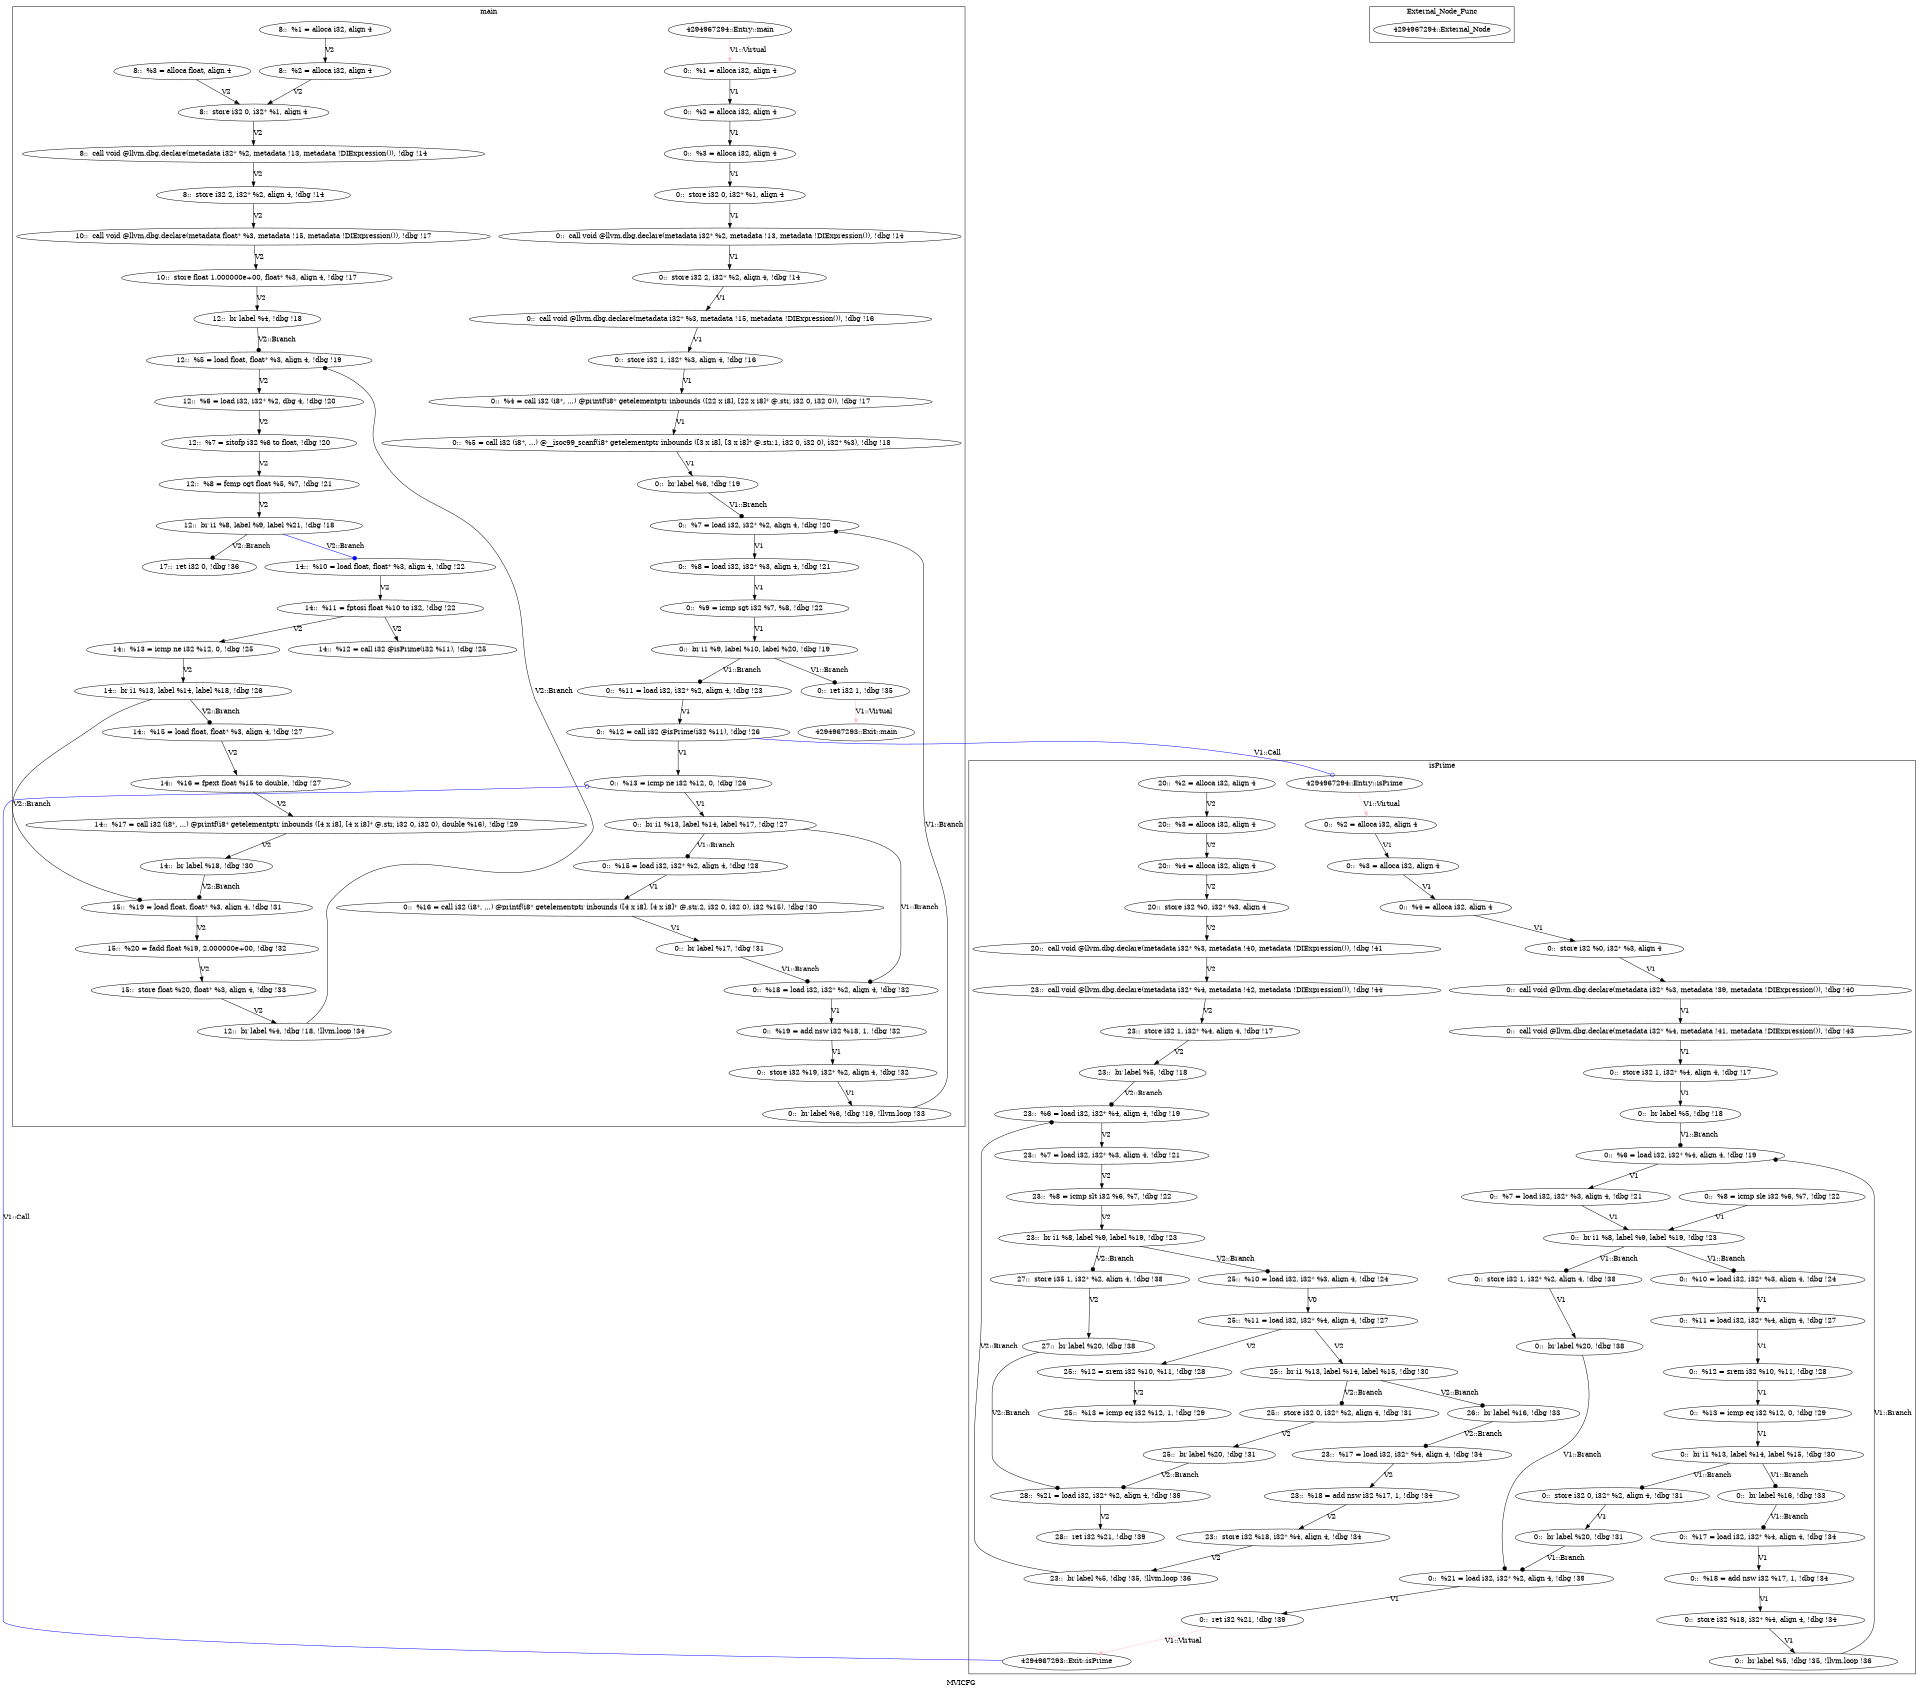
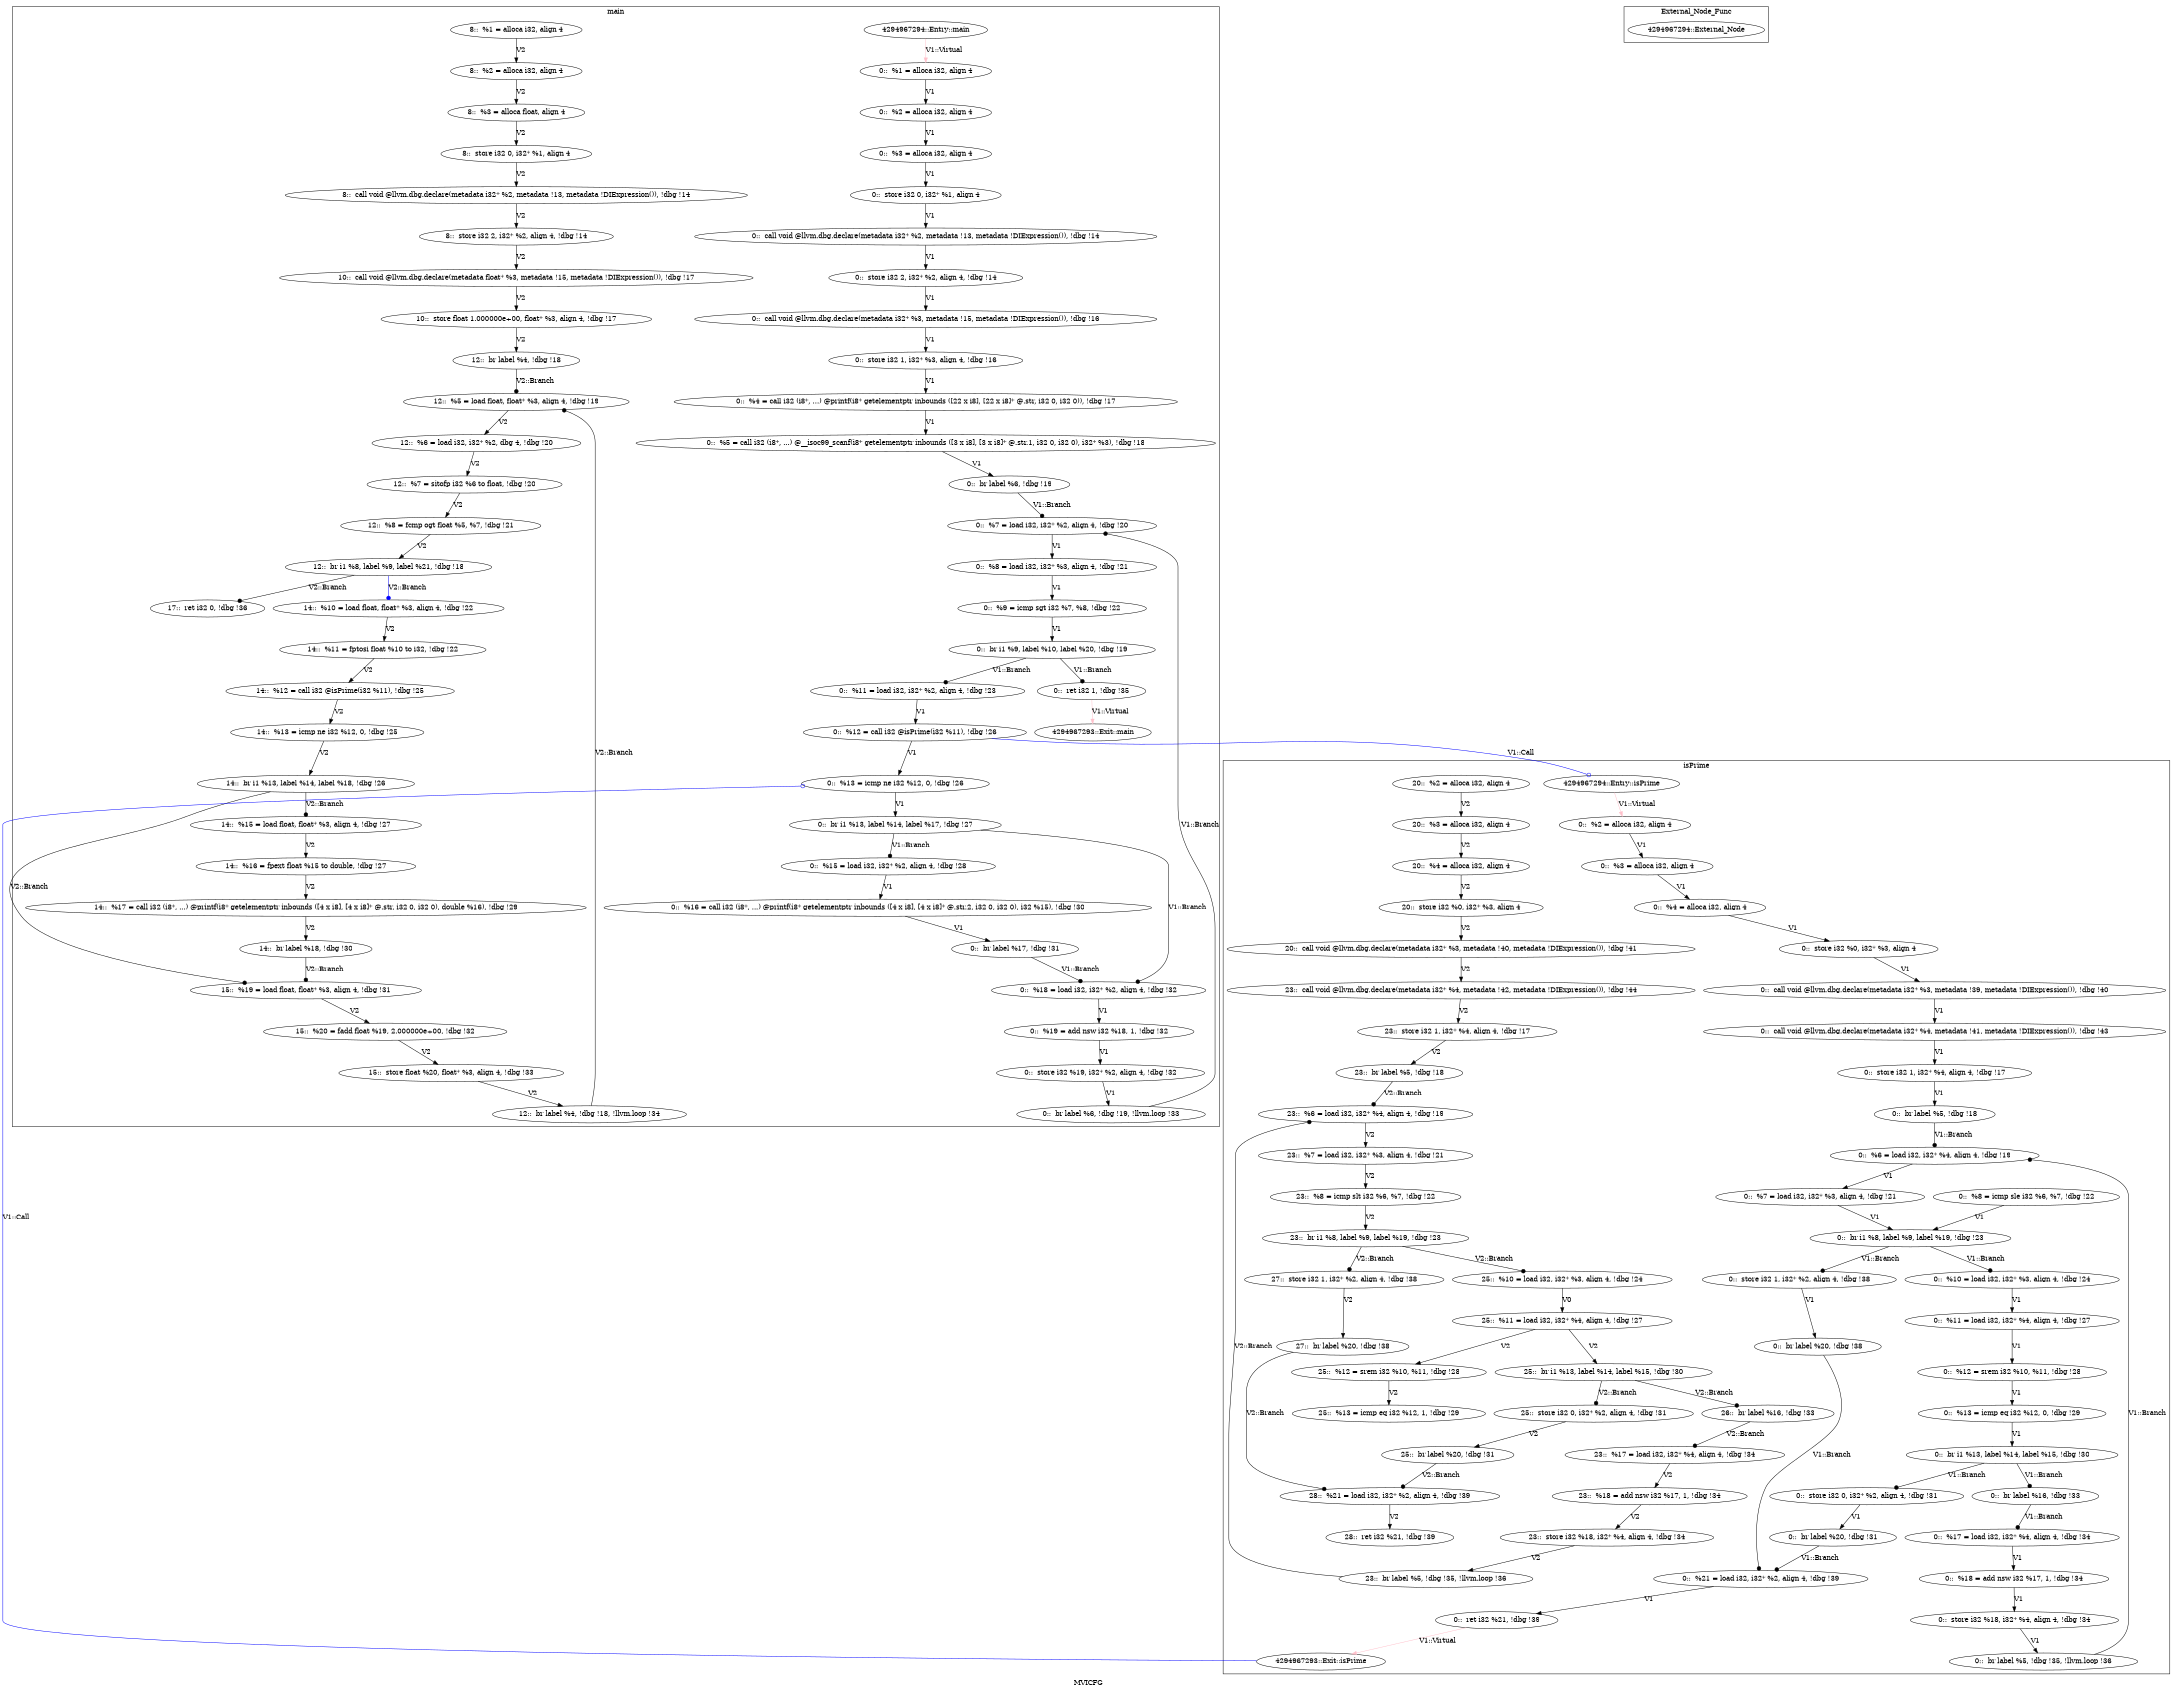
(291, 91) -> (516, 90)
(284, 629) -> (334, 710)
(1090, 1280) -> (1344, 1280)
